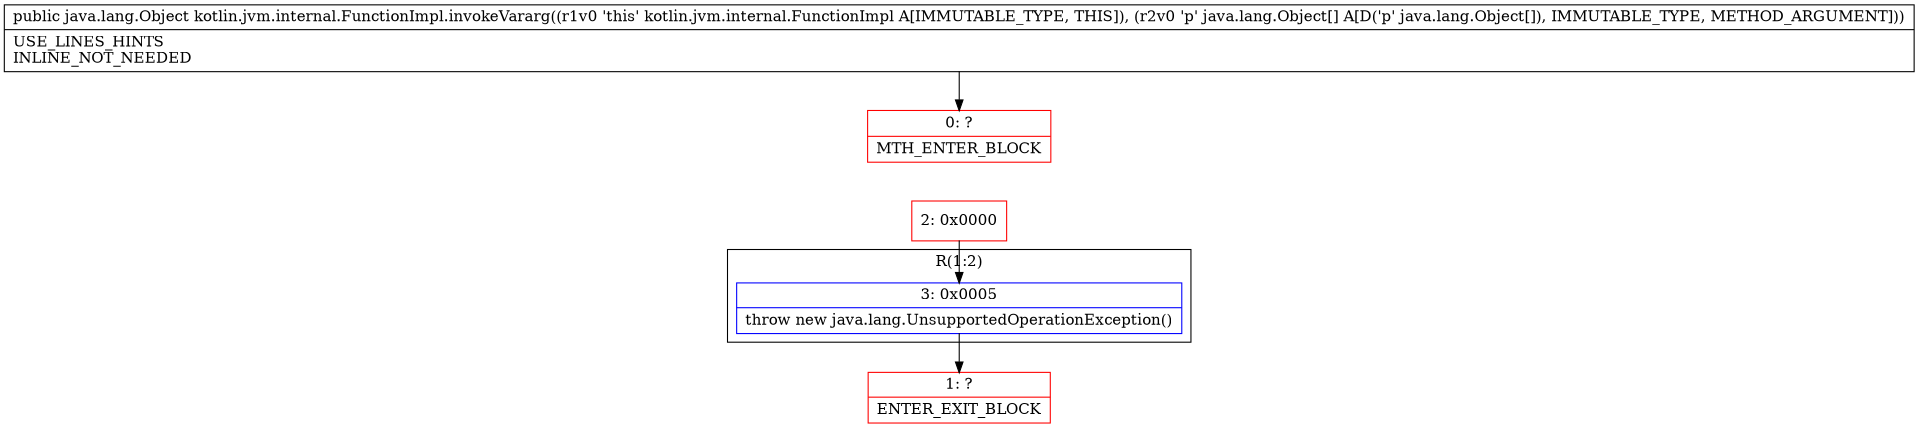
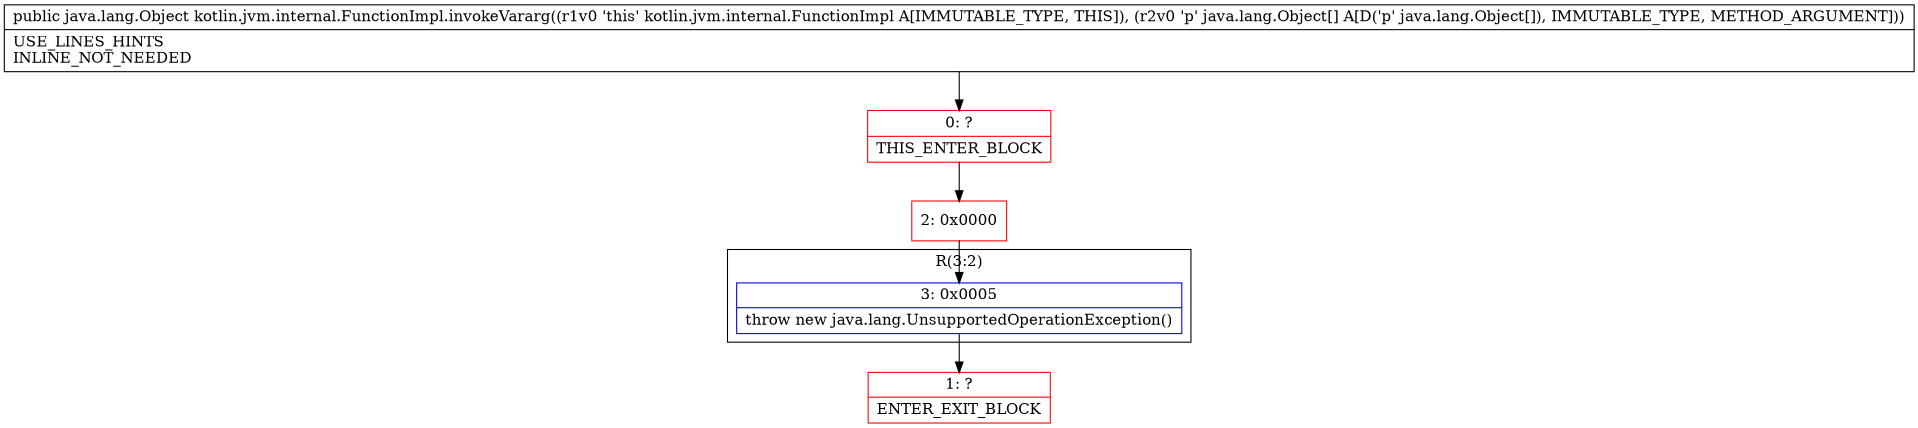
(959, 149) -> (959, 149)
none -> (959, 176)
(959, 262) -> (959, 262)
